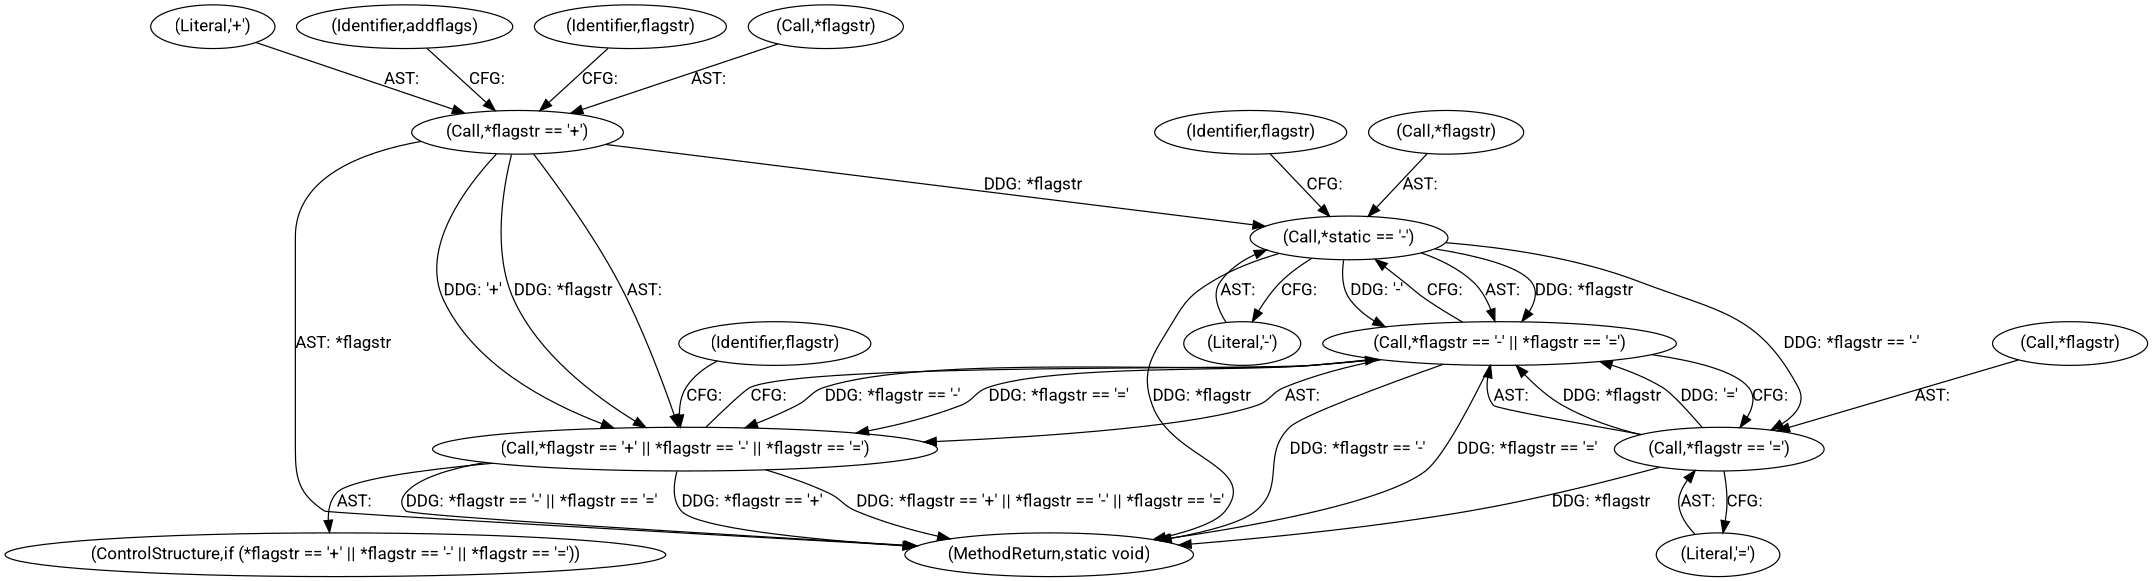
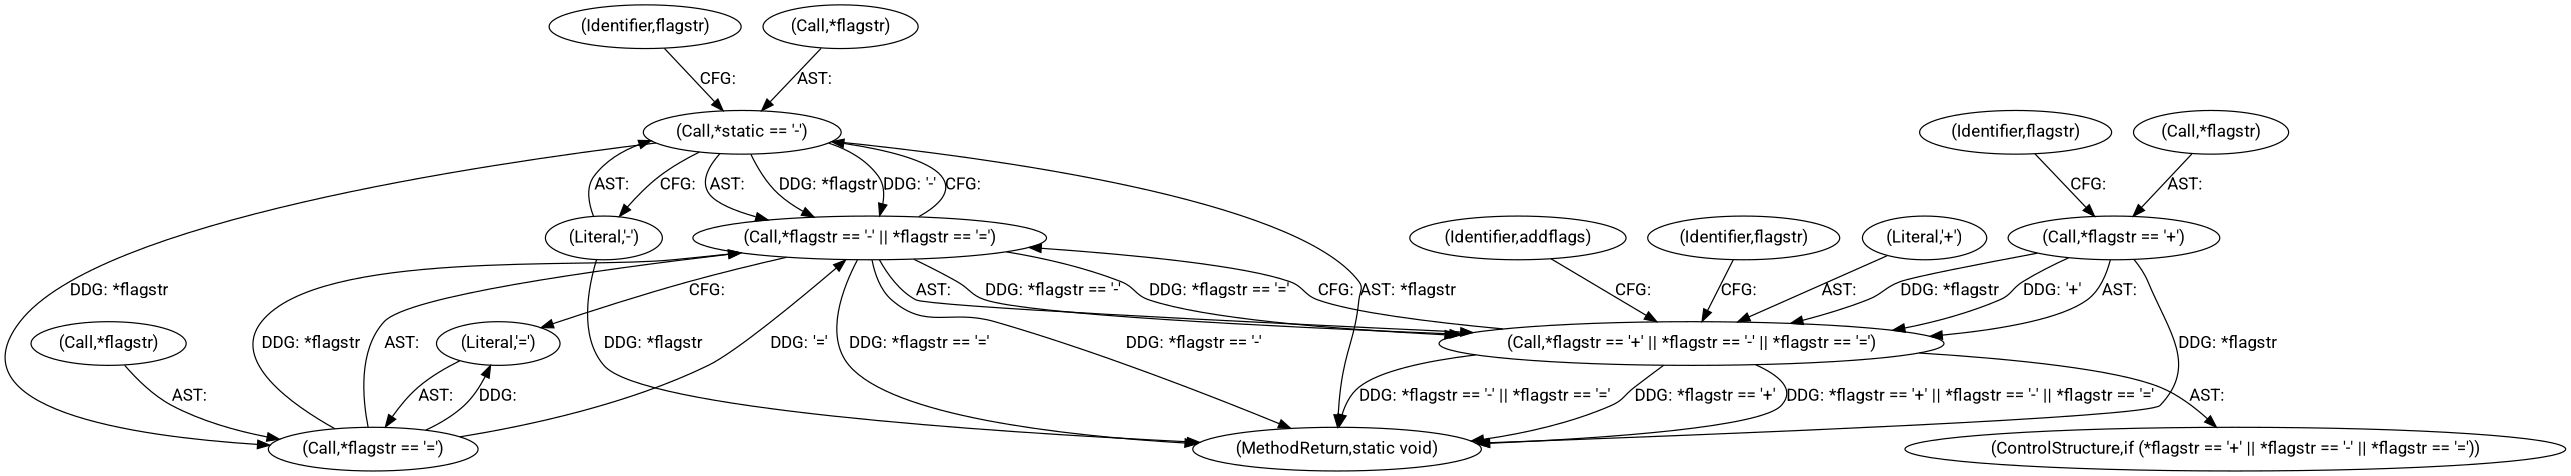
(456, 75) -> (1599, 287)
(354, 76) -> (1818, 286)
(929, 185) -> none
(343, 344) -> (2228, 344)
(1852, 344) -> (120, 291)
(1718, 369) -> (669, 287)
(1202, 396) -> (1408, 291)
(1747, 502) -> (501, 396)
(1428, 518) -> (837, 416)
